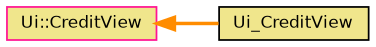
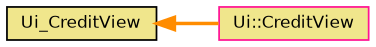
(197, 23) -> (197, 23)
